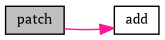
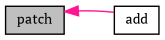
(82, 30) -> (96, 11)
